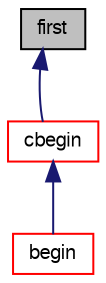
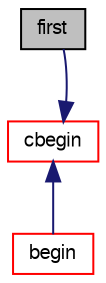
(40, 96) -> (67, 75)
